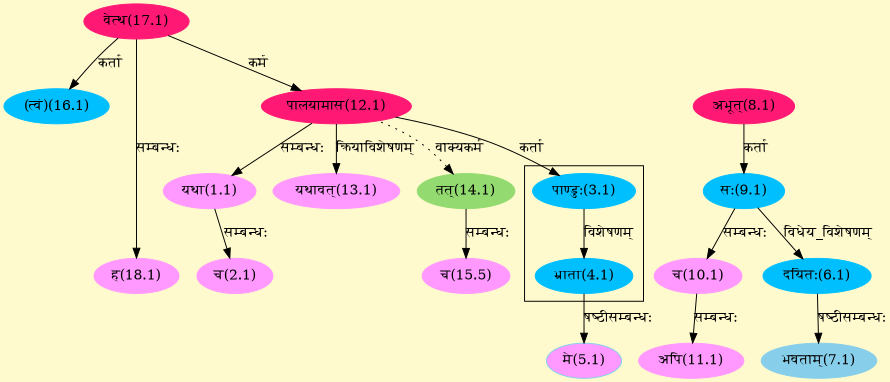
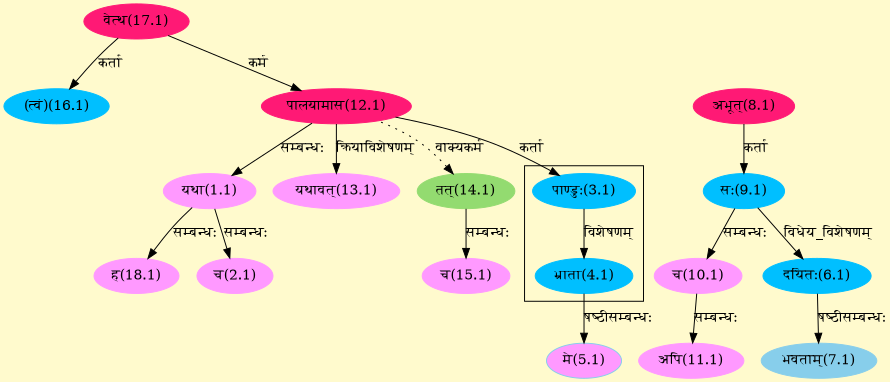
(136, 144) -> (172, 228)
(466, 276) -> (466, 276)
